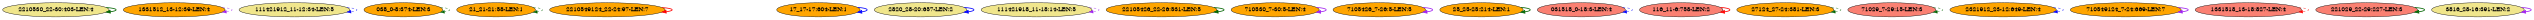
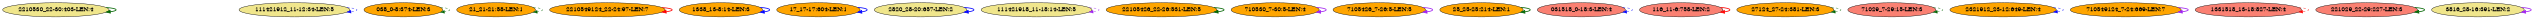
(174, 10) -> none
none -> (721, 10)
